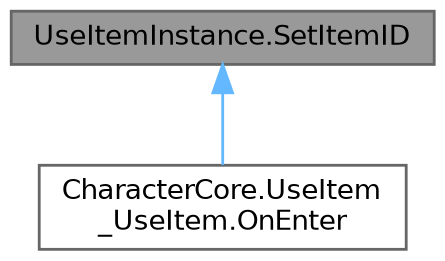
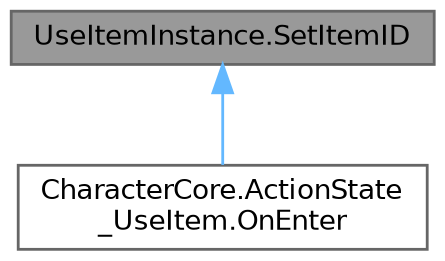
(223, 207) -> (223, 207)
